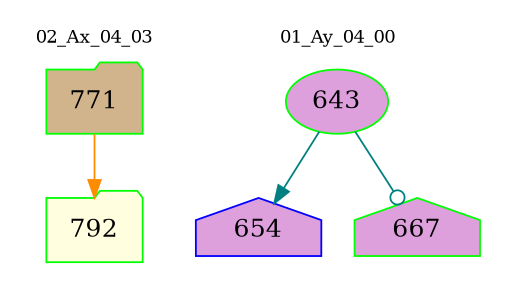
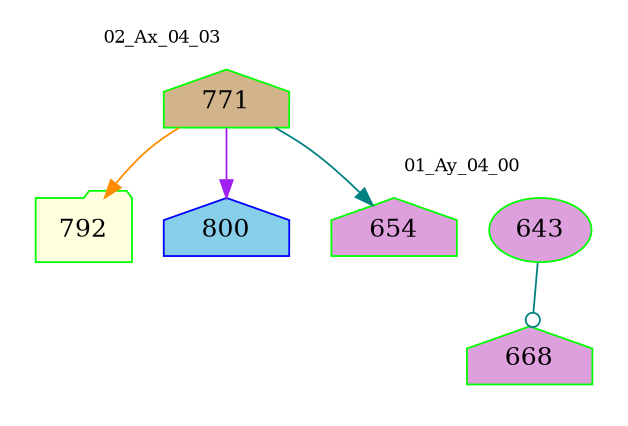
(95, 102) -> (226, 102)
(301, 160) -> (328, 164)
none -> (226, 230)
(259, 230) -> (394, 230)
(417, 230) -> (530, 358)
